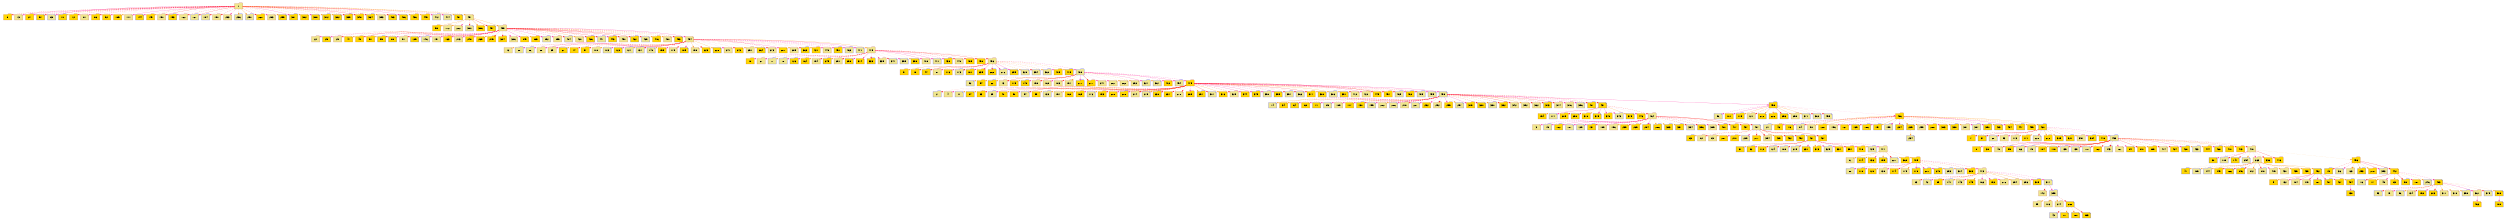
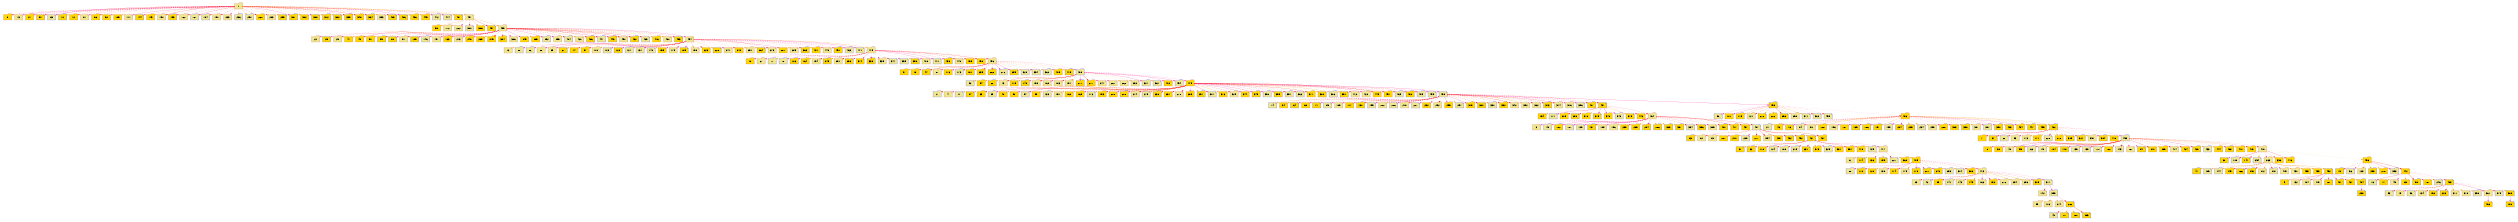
(1911, 132) -> (1913, 121)
